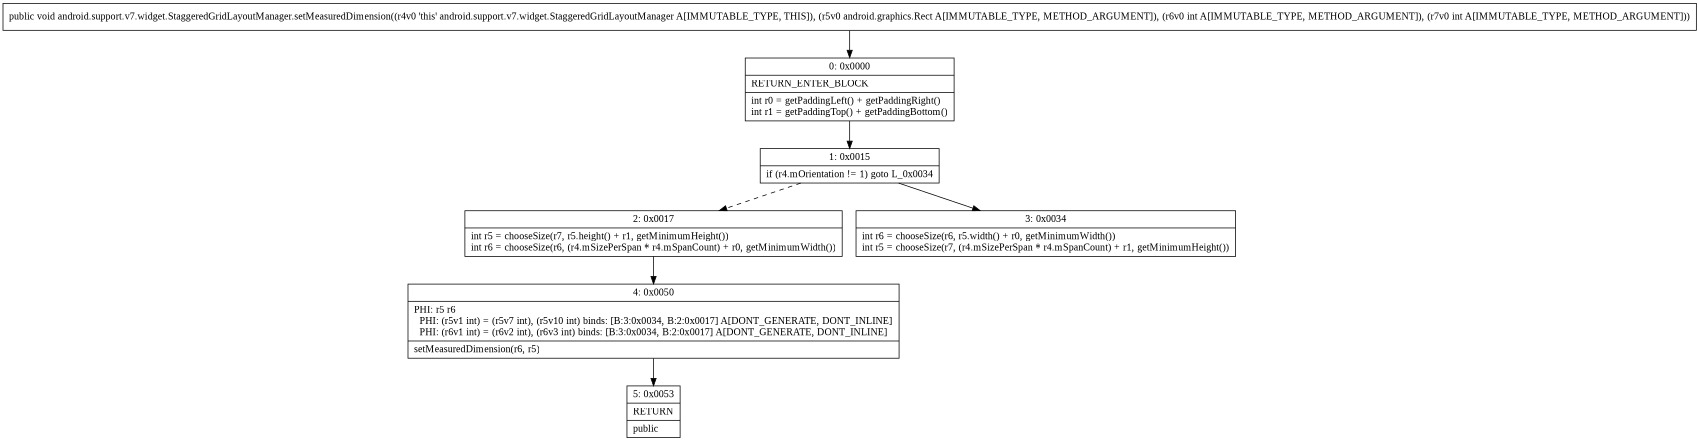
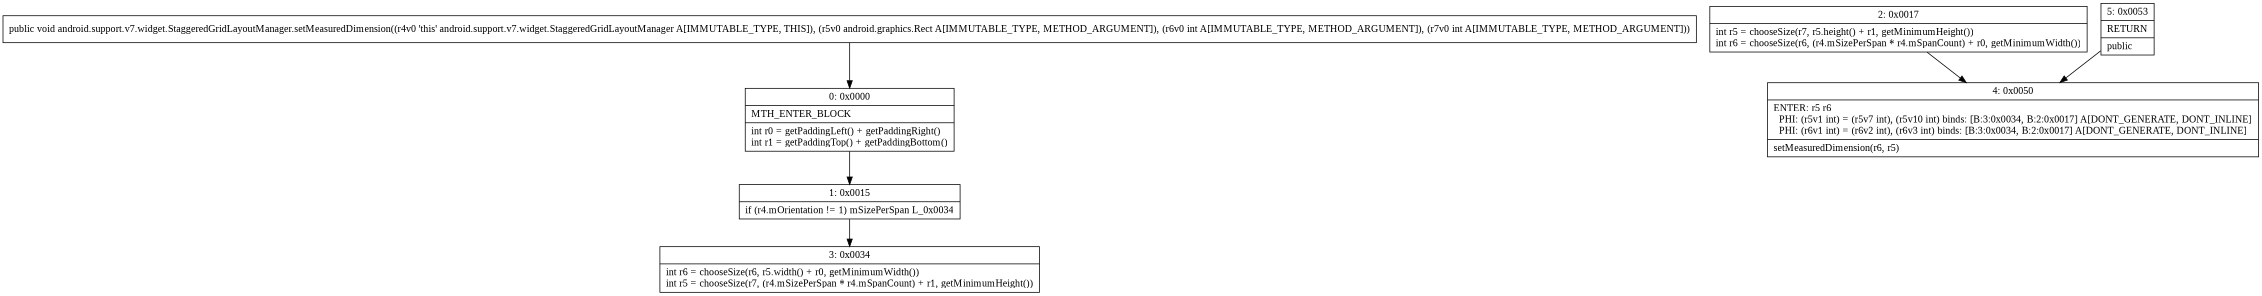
(810, 83) -> (801, 114)
(850, 174) -> (850, 210)
(764, 196) -> none
(436, 310) -> (1804, 108)
(654, 368) -> (2083, 64)
